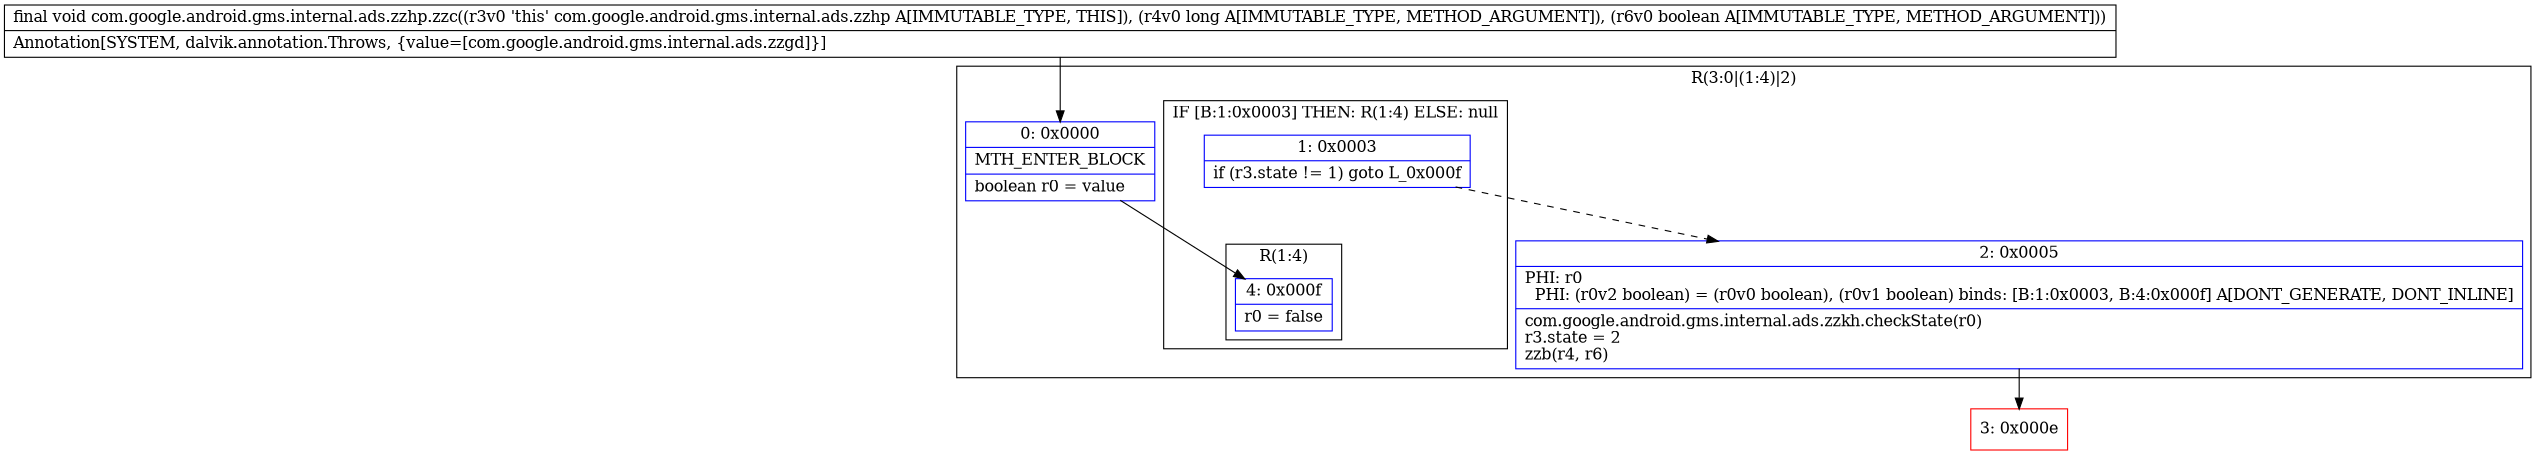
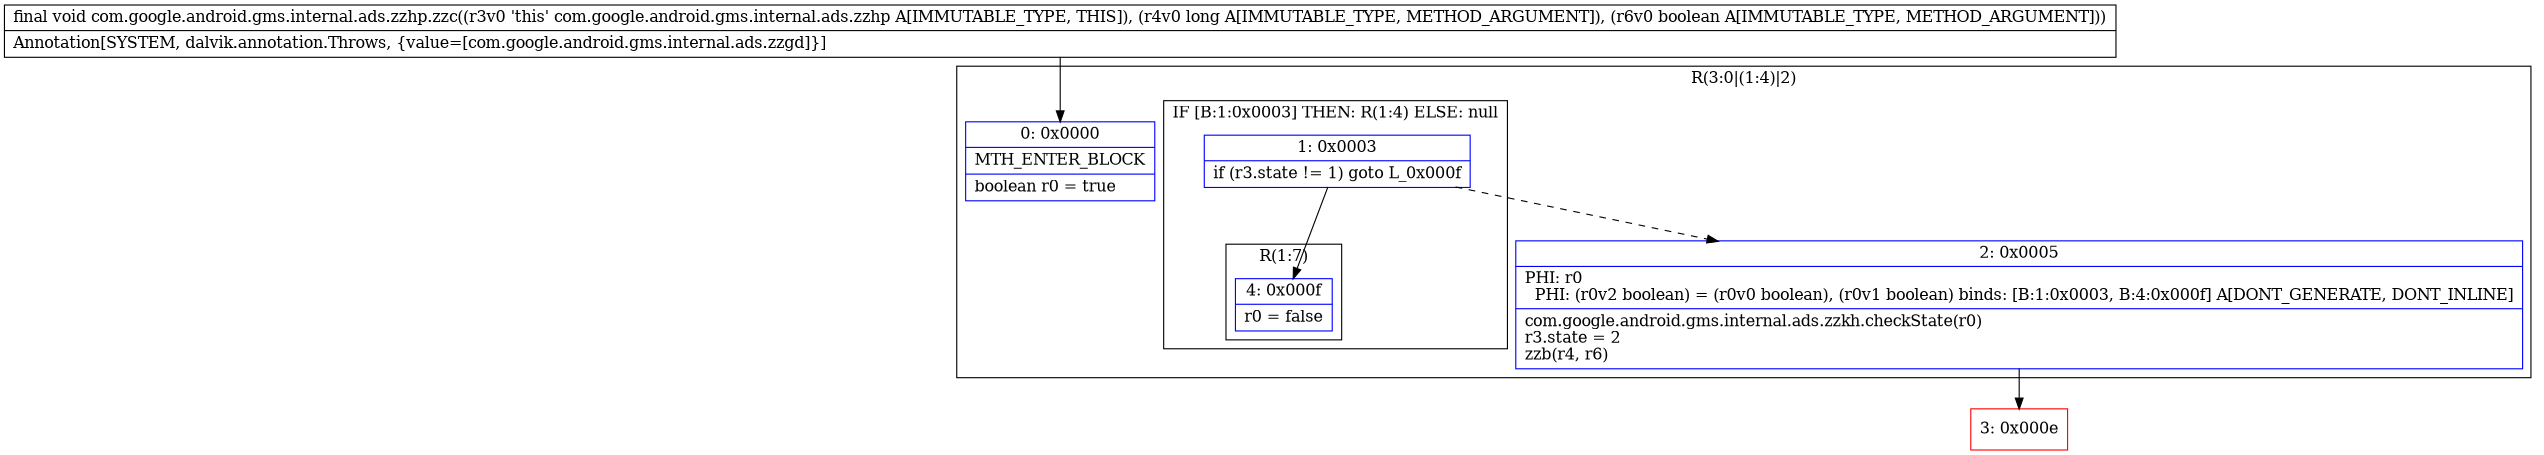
(1050, 187) -> (1045, 187)
(1178, 237) -> (1313, 228)
(1284, 257) -> (1284, 257)
